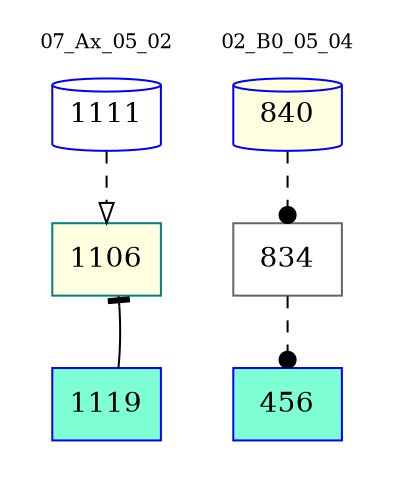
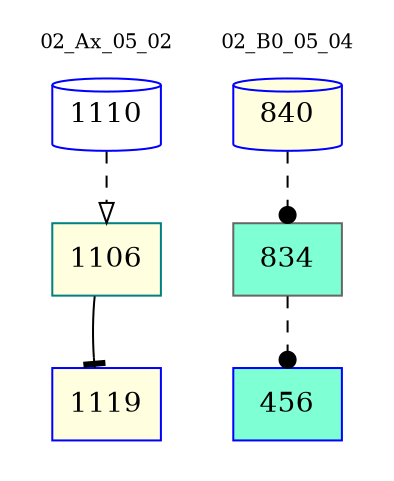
(107, 43) -> (107, 43)
(107, 115) -> (107, 115)
(288, 259) -> (288, 259)
(120, 337) -> (93, 327)
(107, 404) -> (107, 404)
